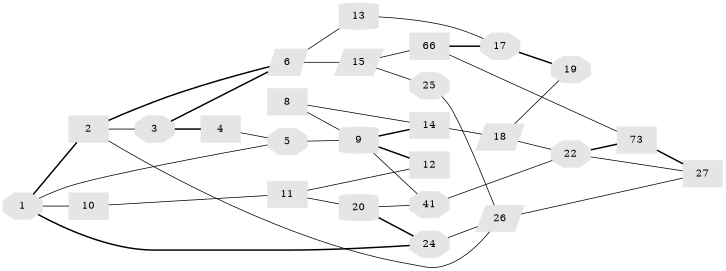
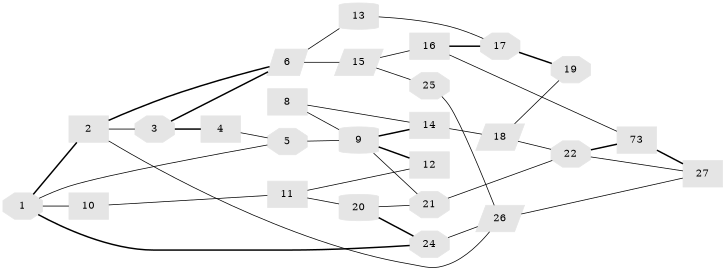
(430, 46) -> (430, 46)
(430, 205) -> (430, 205)
